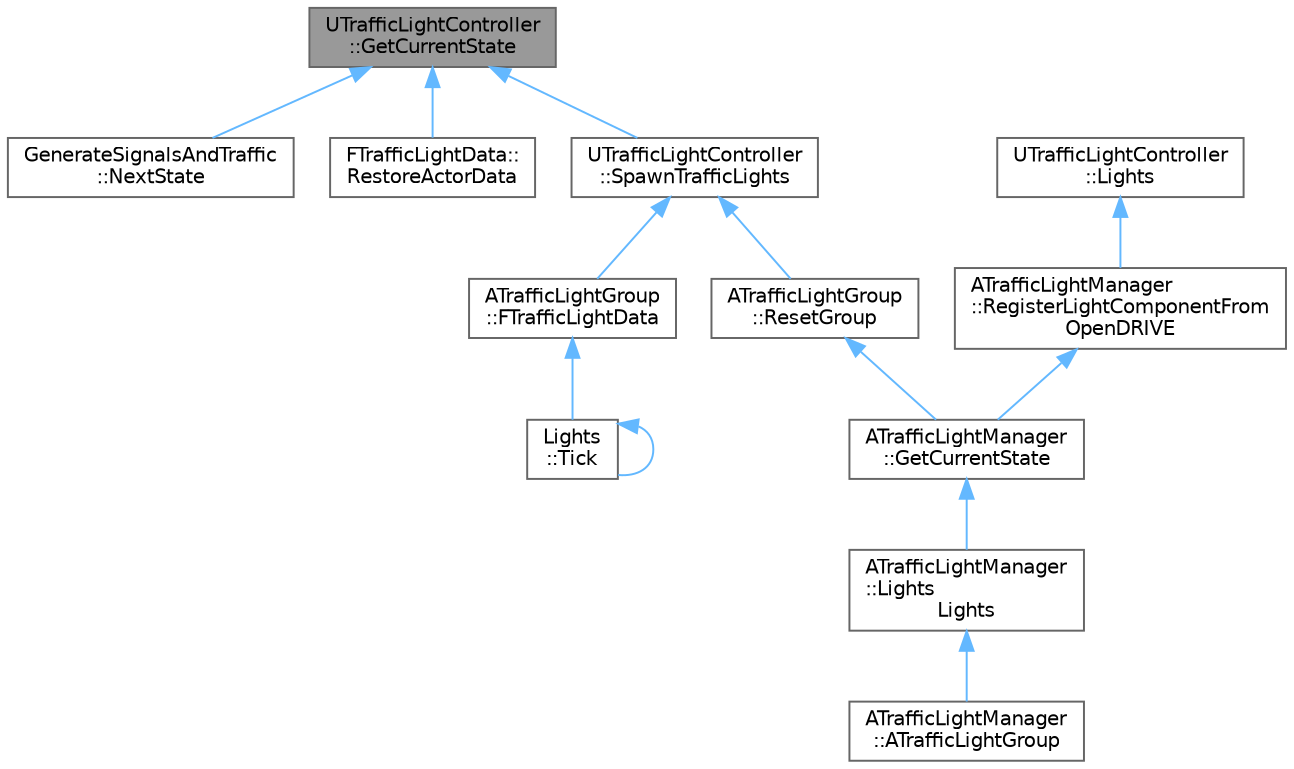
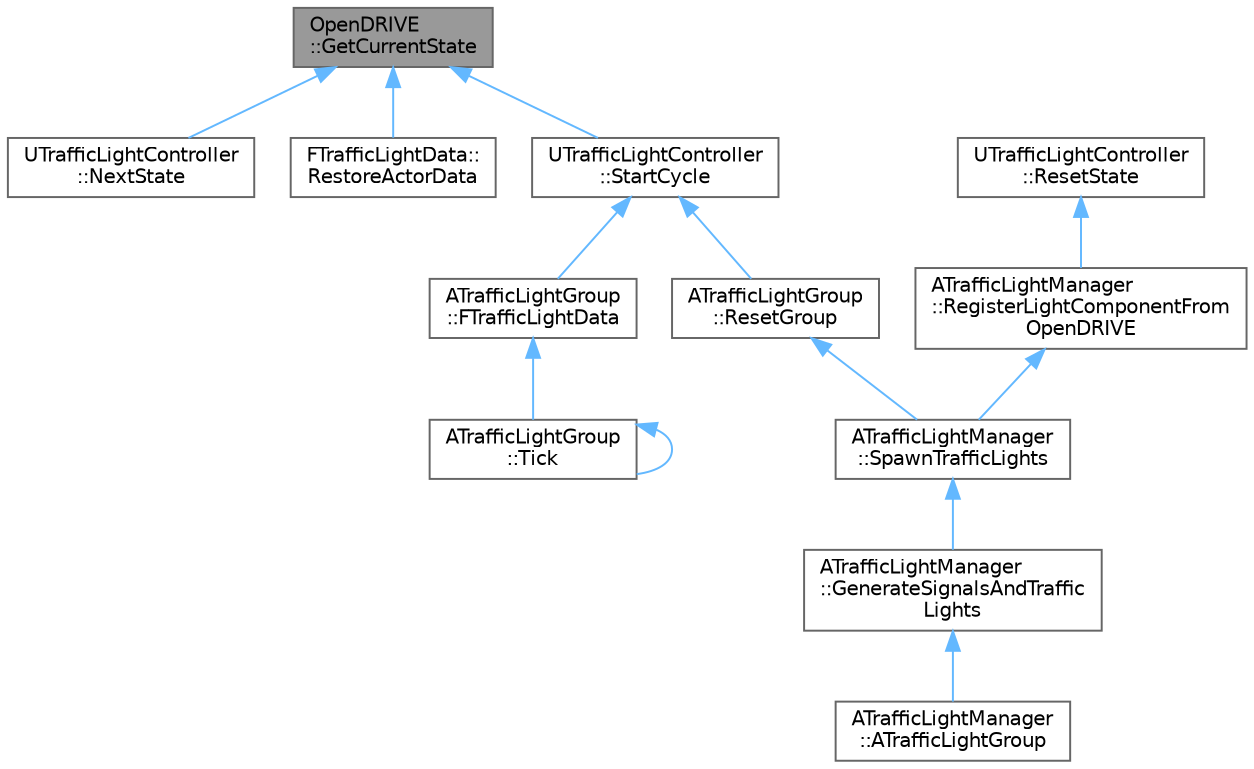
(433, 37) -> (393, 37)
(151, 168) -> (131, 168)
(695, 168) -> (655, 168)
(1120, 168) -> (1081, 168)
(573, 449) -> (533, 449)
(967, 449) -> (953, 449)
(967, 590) -> (953, 590)
